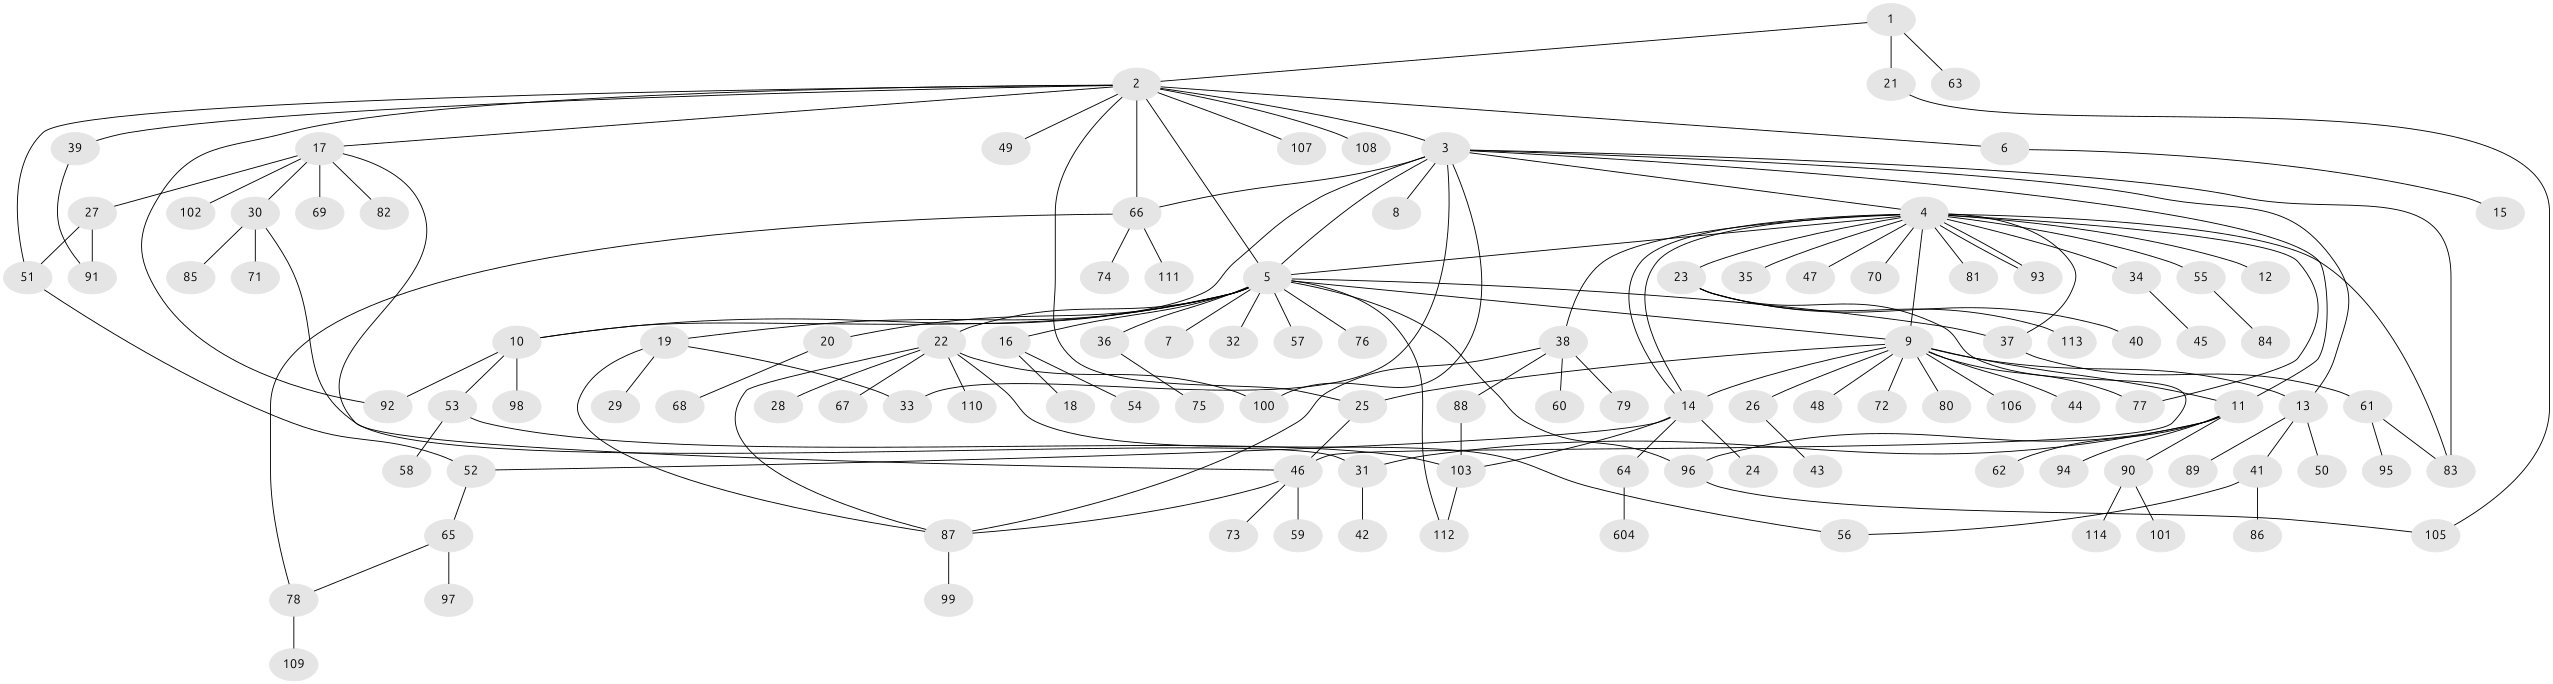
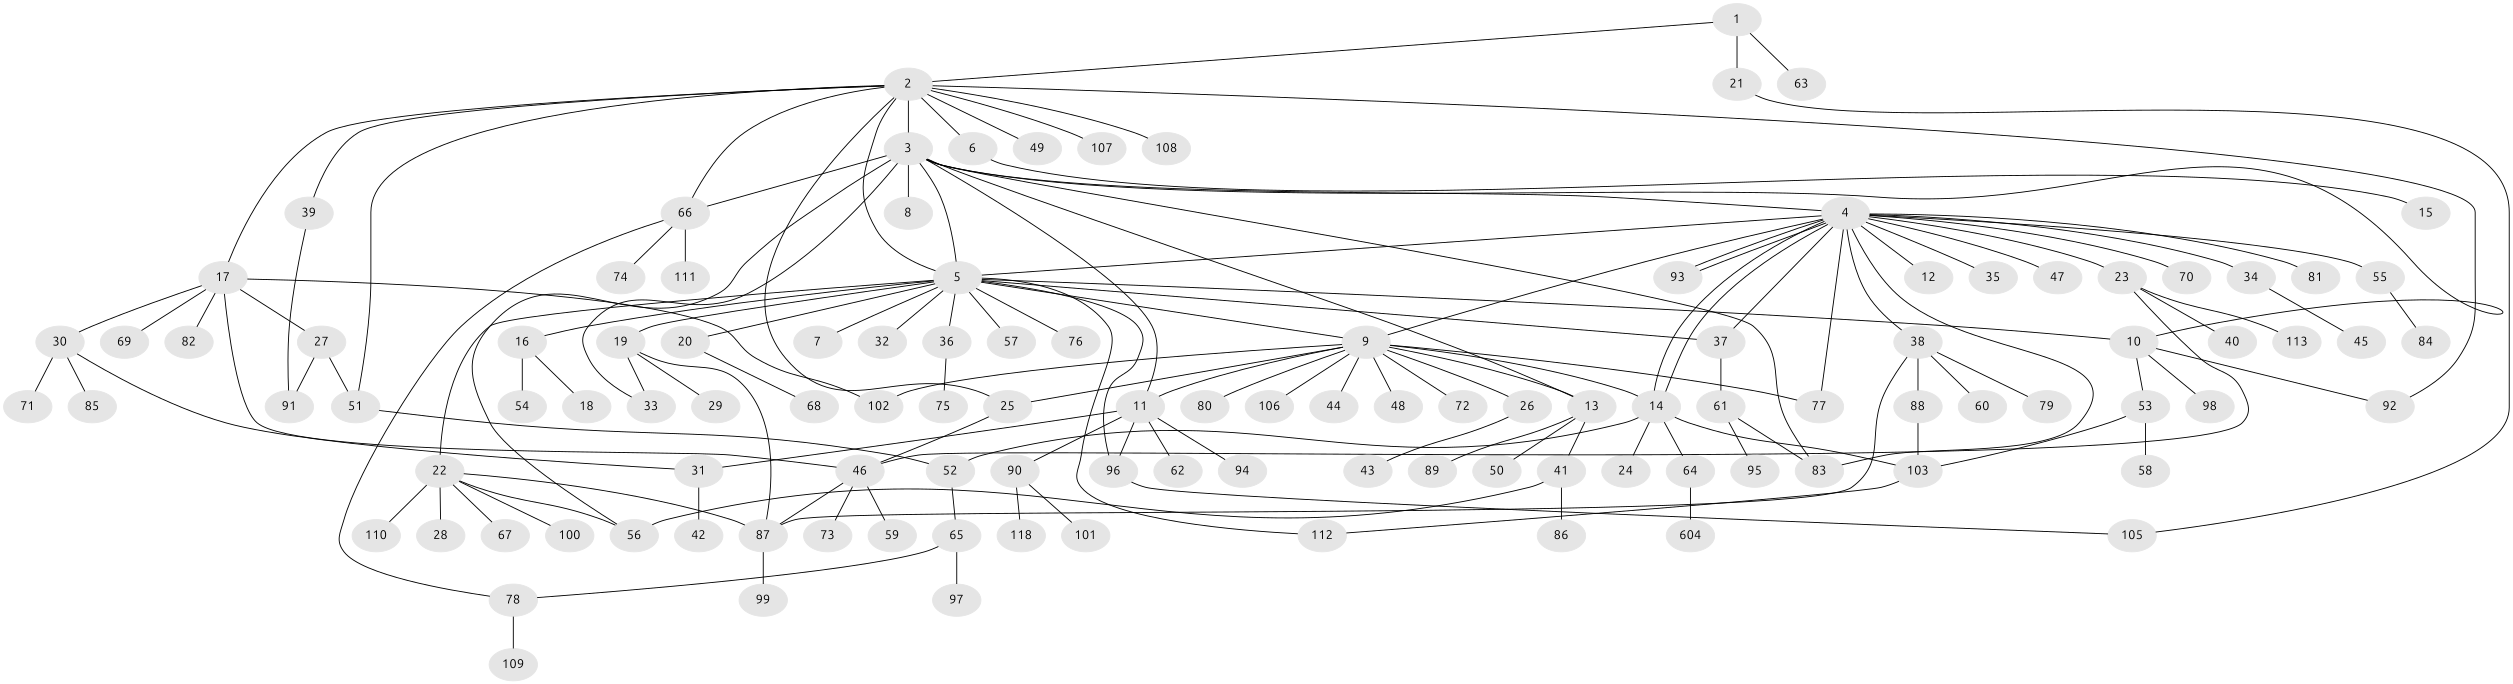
(1467, 343) -> (523, 302)
none -> (1118, 362)
(2096, 536) -> (1021, 536)
